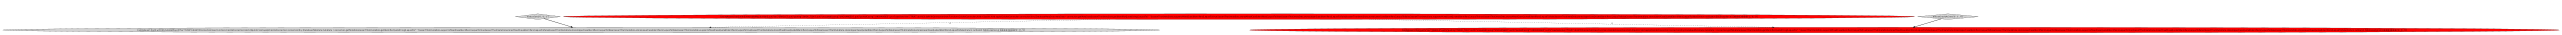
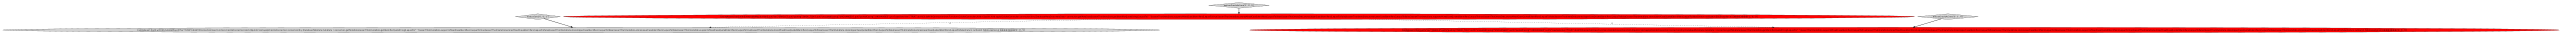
none -> (1239, 5)
